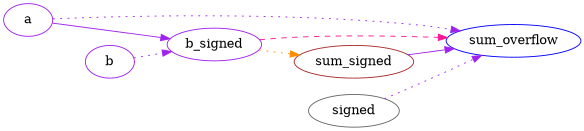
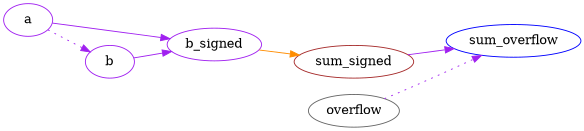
(252, 16) -> (65, 39)
(349, 36) -> none
(275, 52) -> (275, 52)
(148, 55) -> (148, 55)
(354, 111) -> (354, 111)
